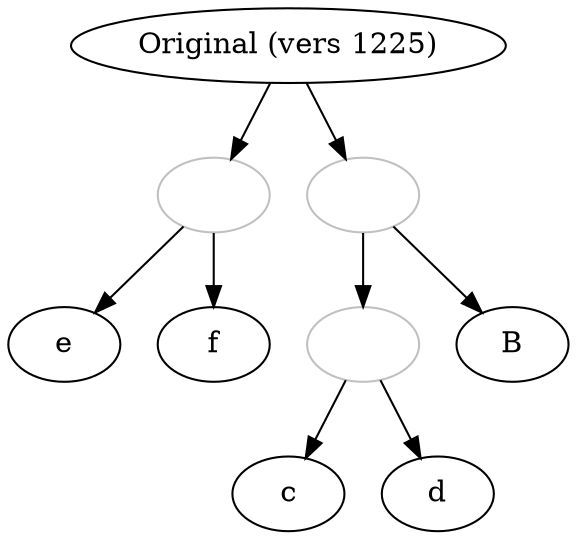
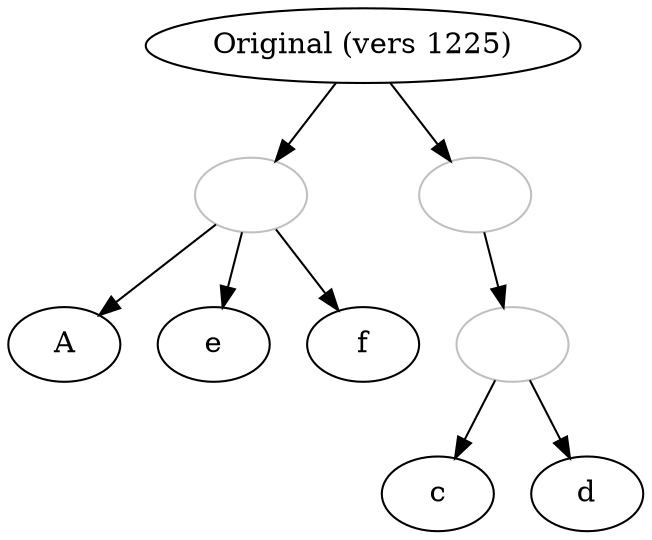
none -> (64, 344)
(513, 344) -> none
